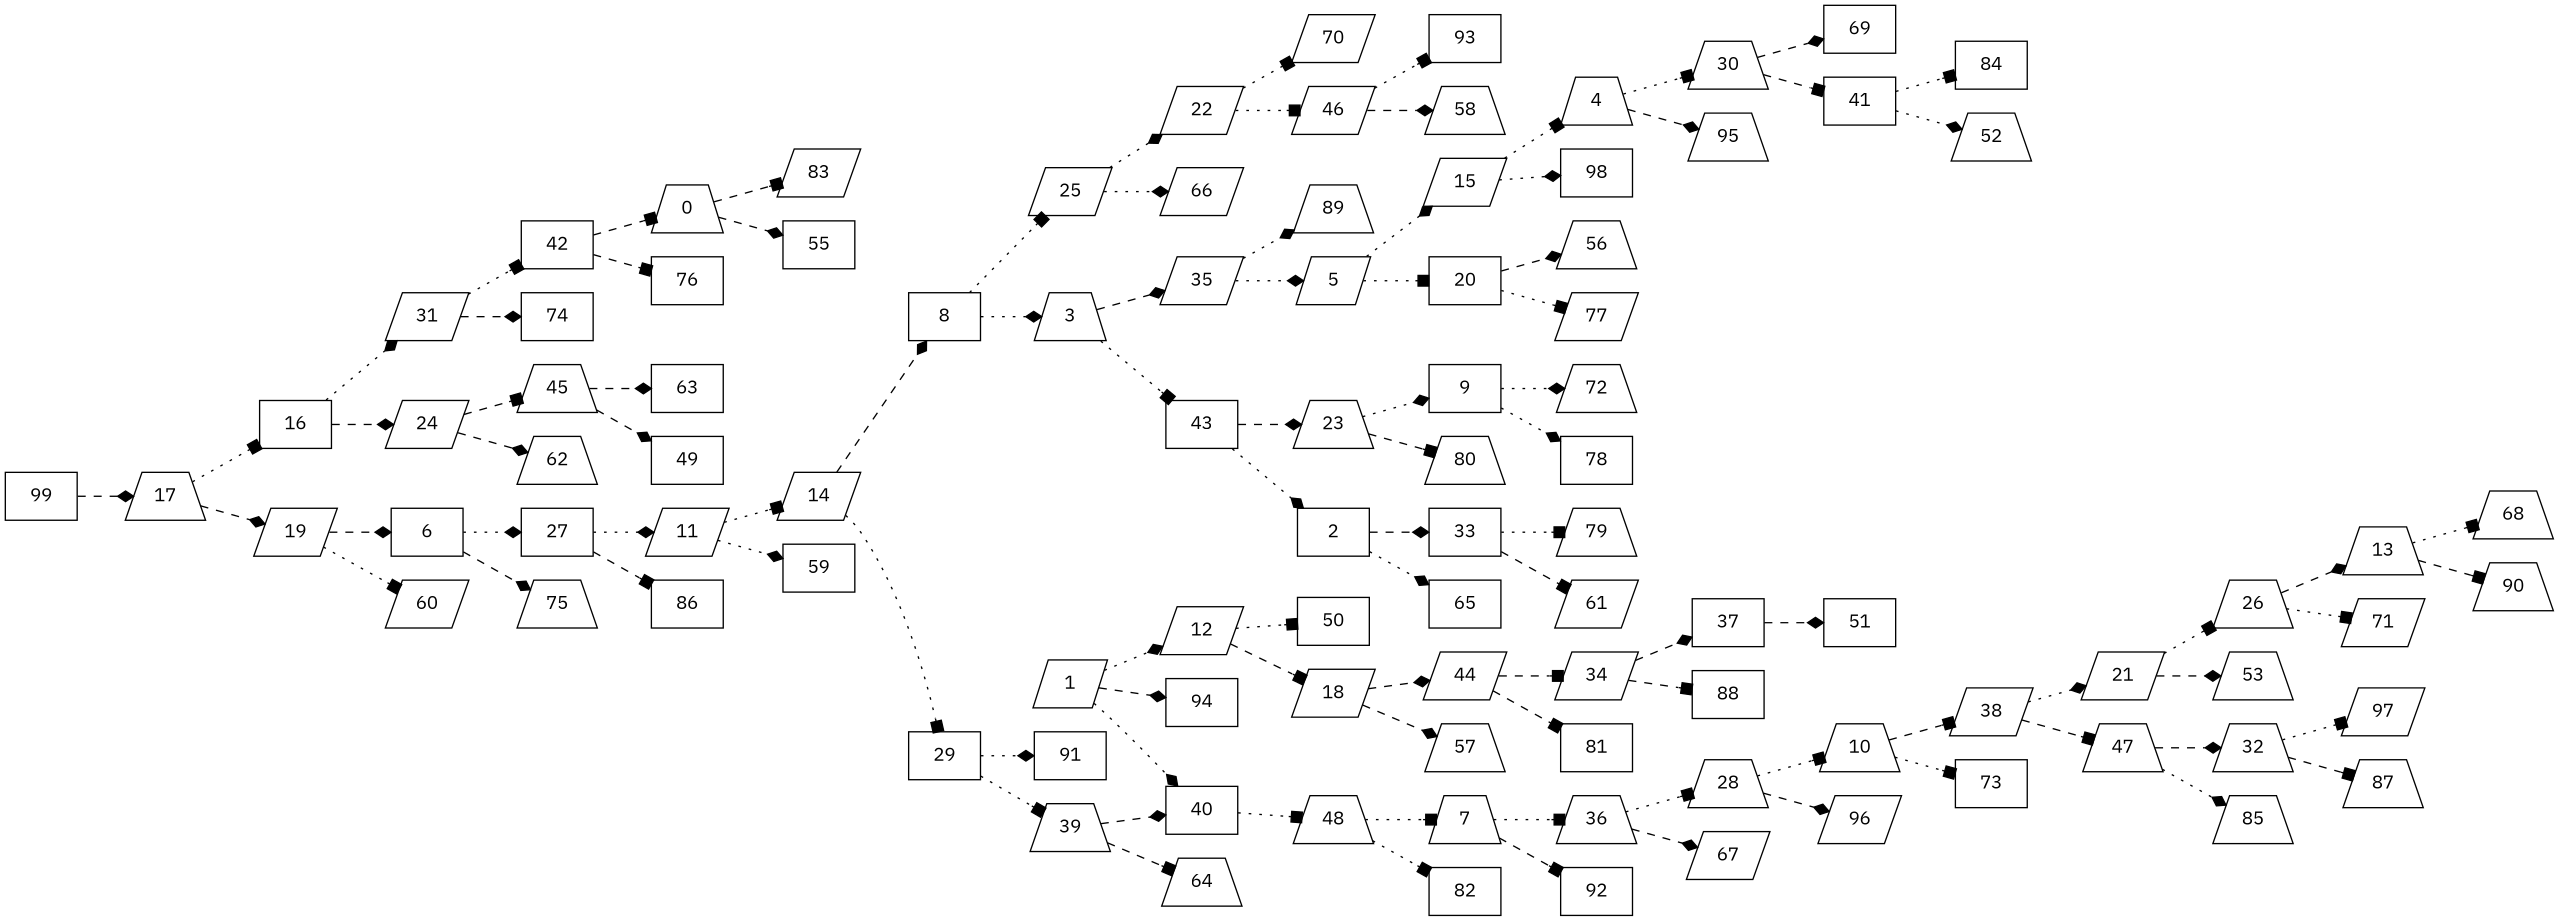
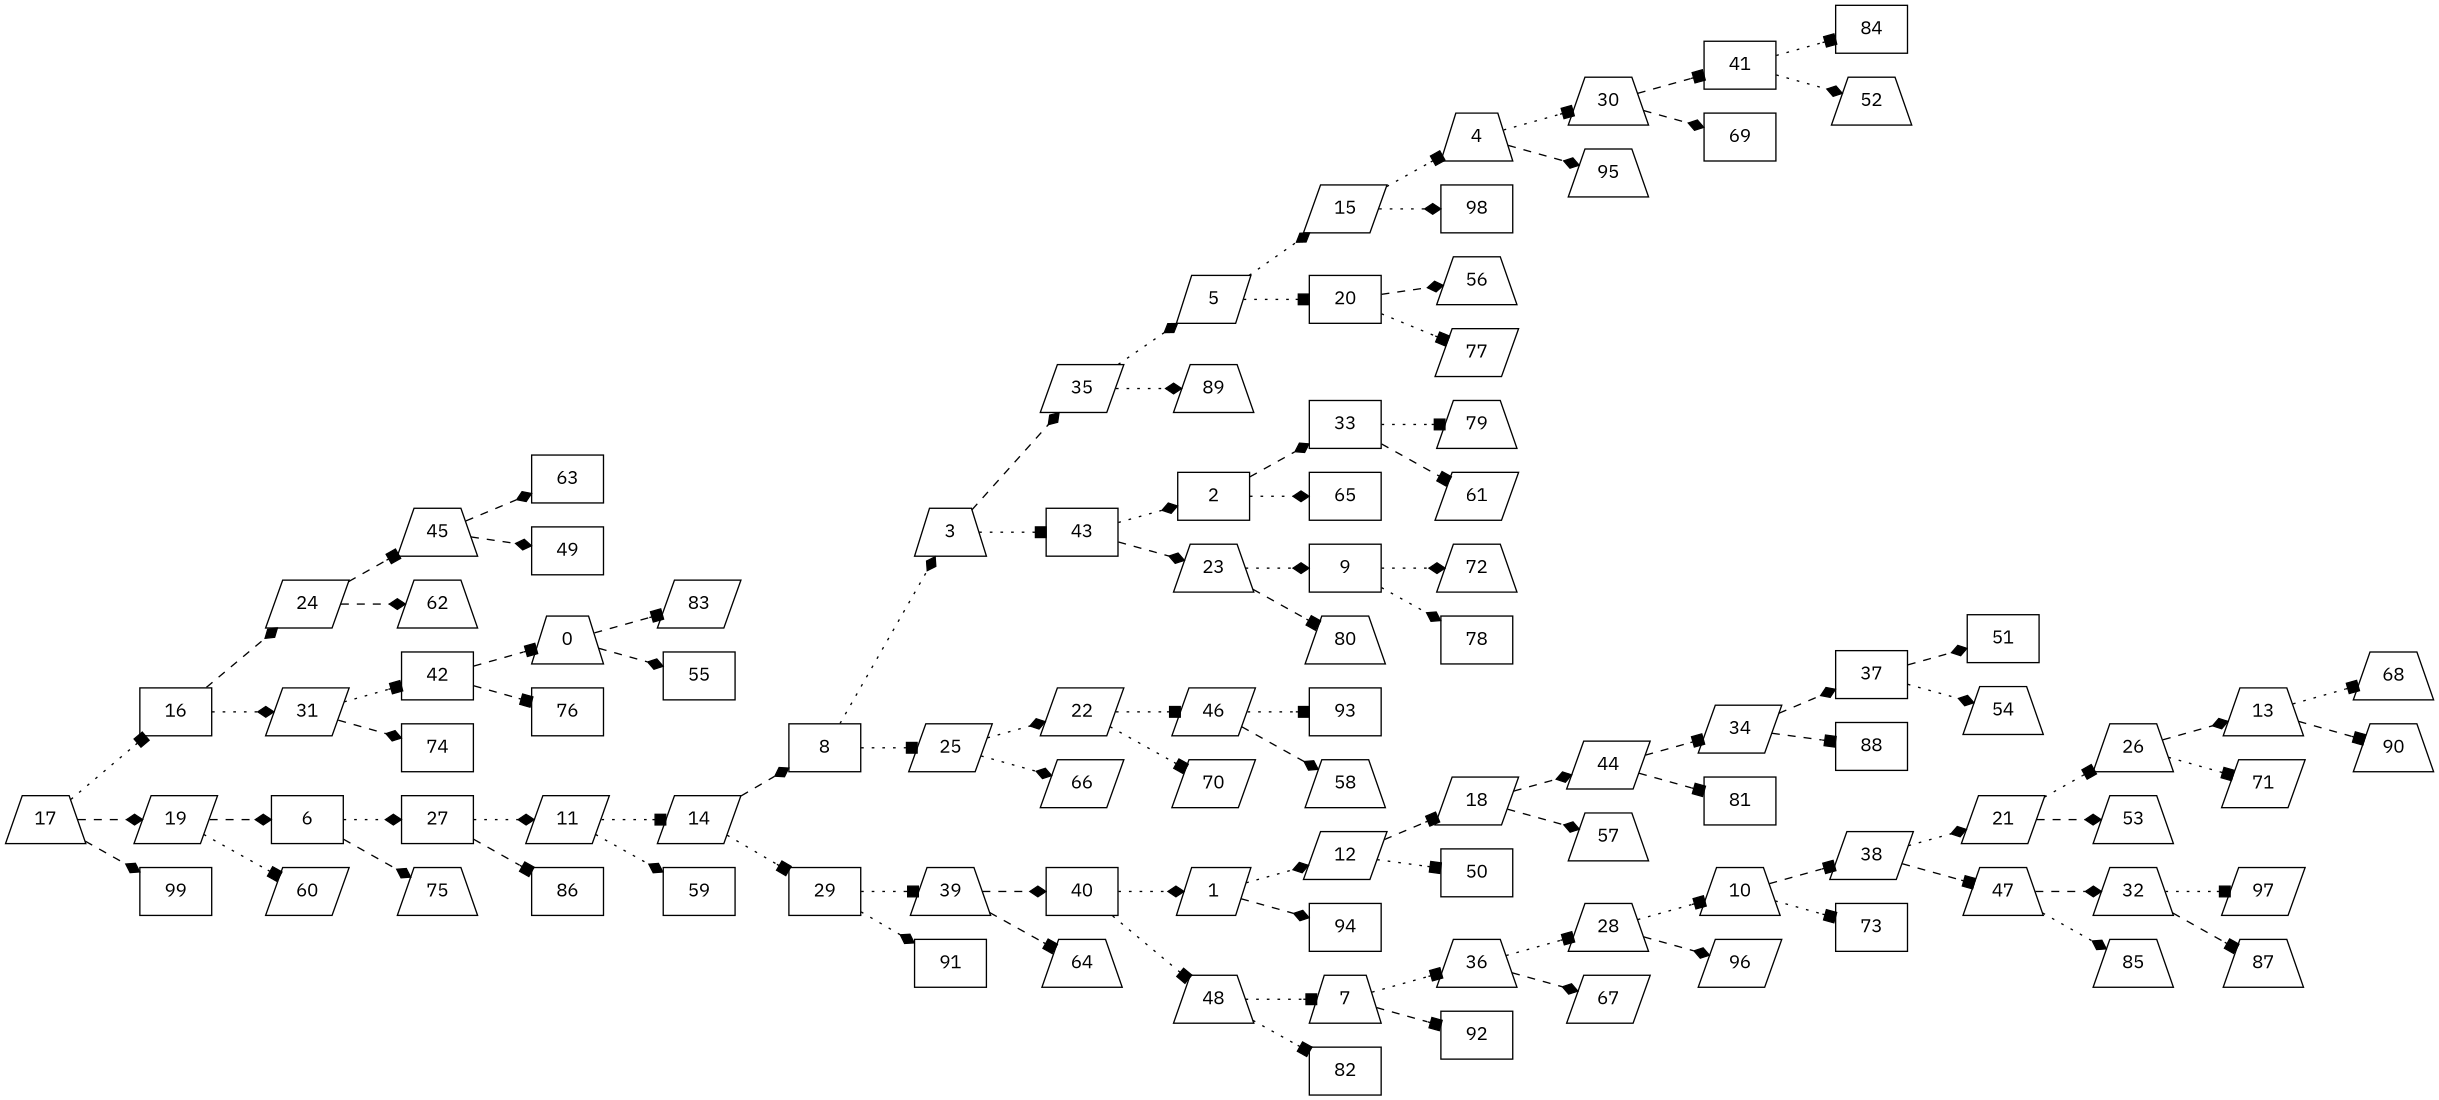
(98, 496) -> (105, 853)
none -> (2003, 711)
(1131, 738) -> (1143, 891)
